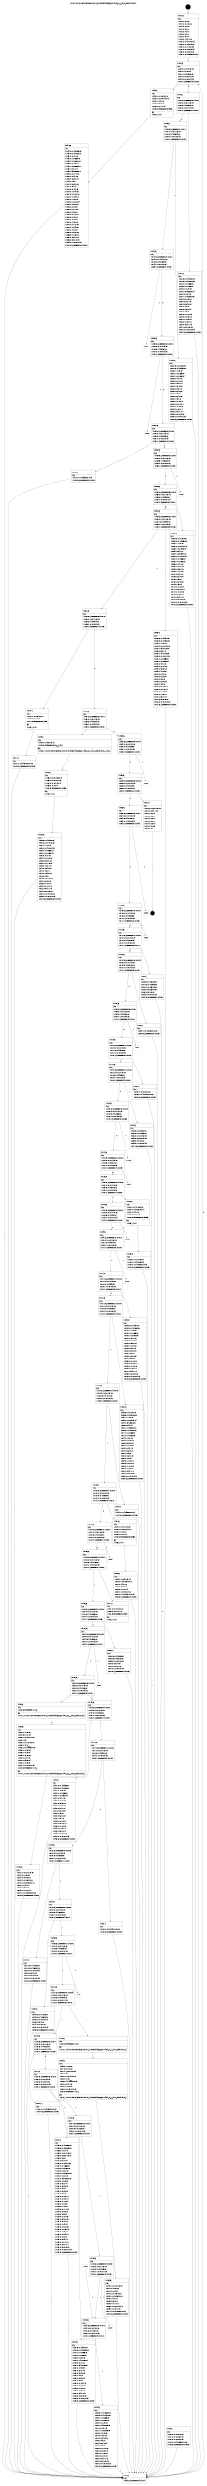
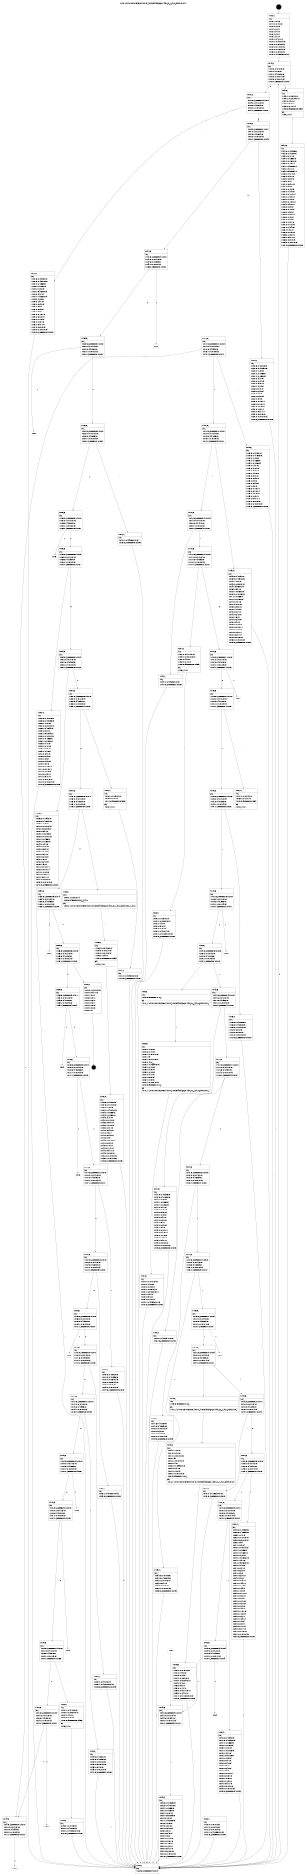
(111, 1260) -> (25, 1024)
